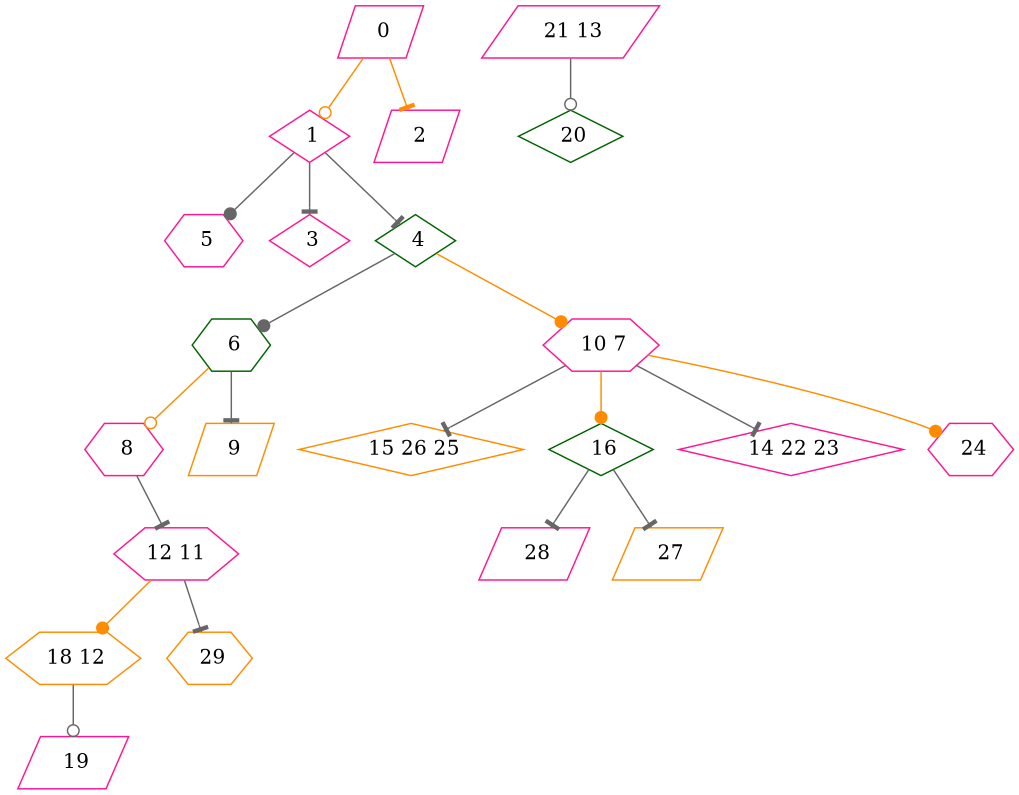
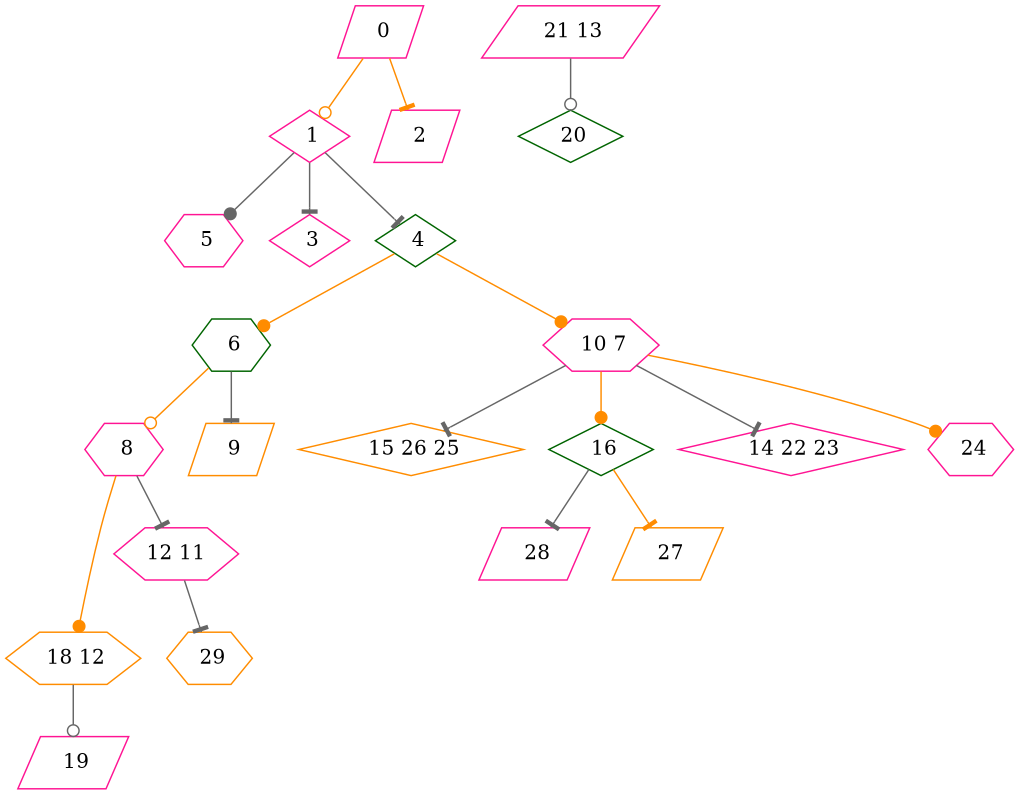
(332, 288) -> (332, 288)
(630, 495) -> (630, 495)
(129, 602) -> (96, 547)
